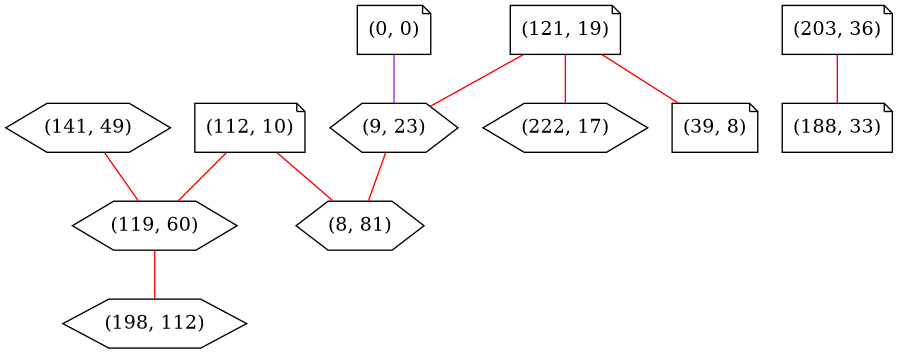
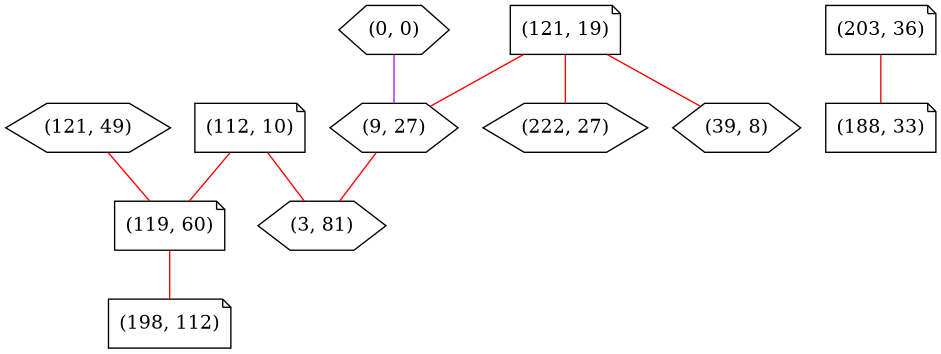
(394, 30) -> (394, 30)
(88, 128) -> (88, 128)
(394, 128) -> (394, 128)
(565, 128) -> (565, 128)
(715, 128) -> (737, 128)
(155, 226) -> (170, 226)
(360, 226) -> (322, 226)
(155, 324) -> (170, 324)
